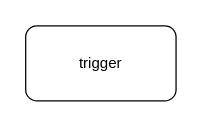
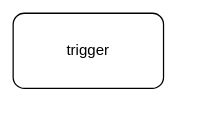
(101, 63) -> (88, 51)
